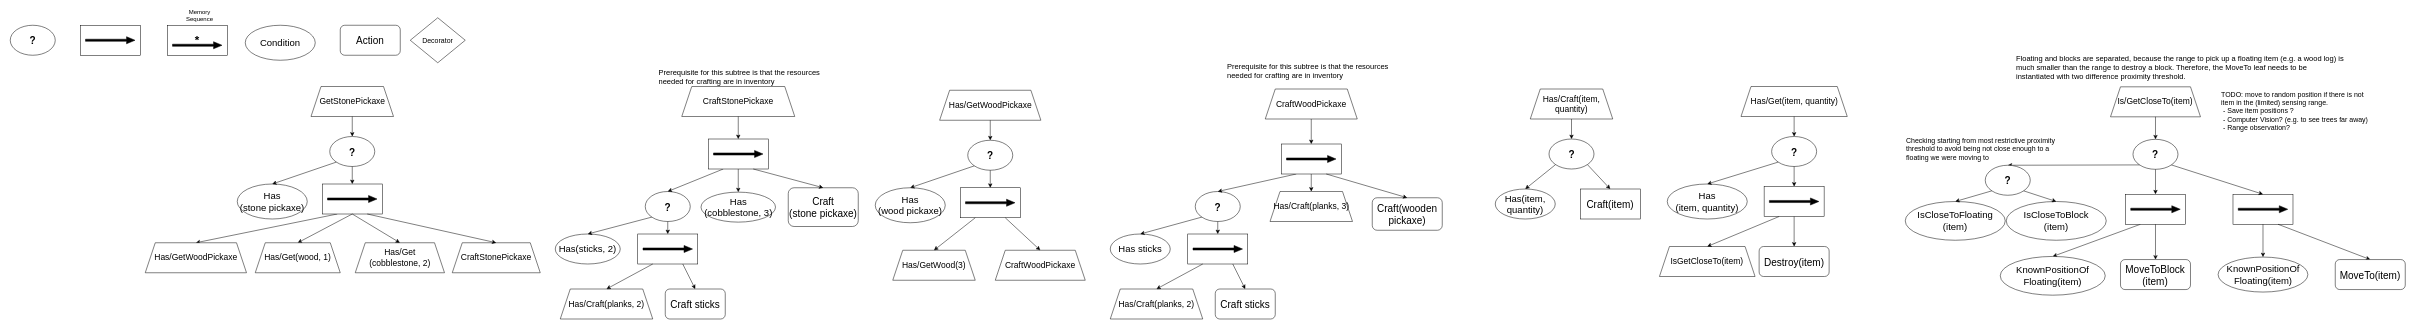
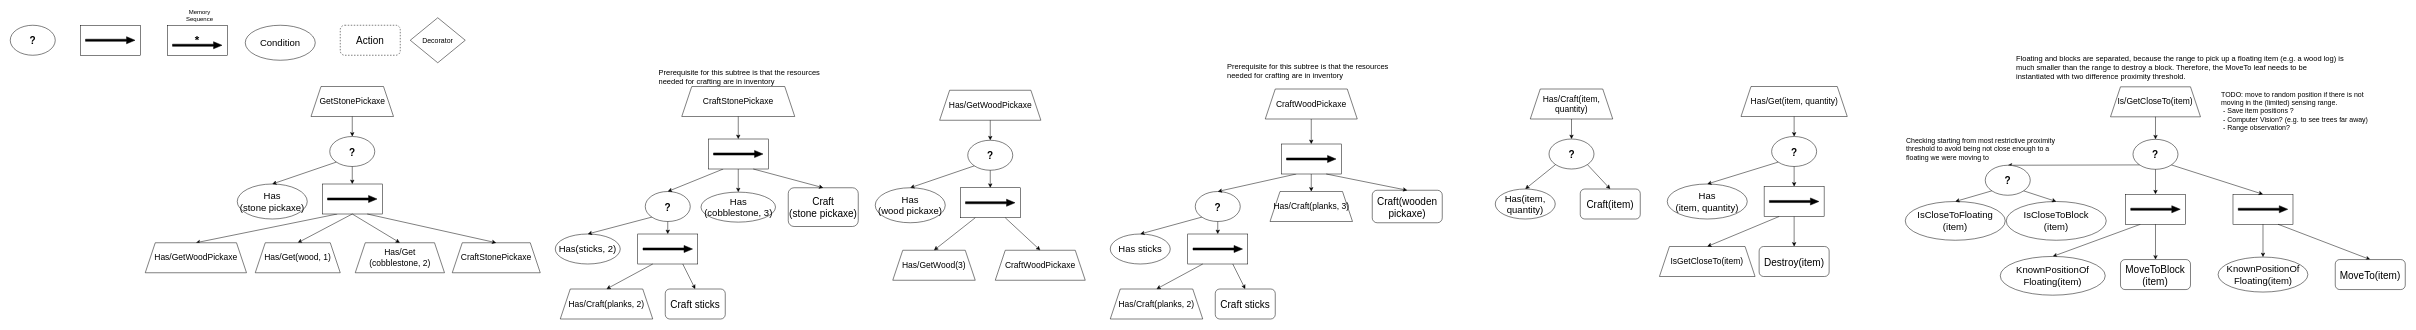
(370, 40) -> (370, 40)
(2296, 111) -> (2296, 111)
(1610, 204) -> (1610, 204)
(1407, 214) -> (1407, 207)
